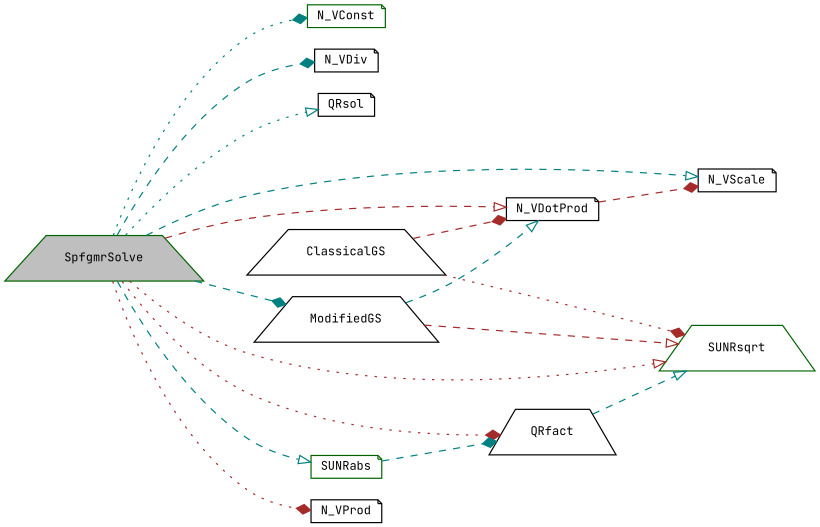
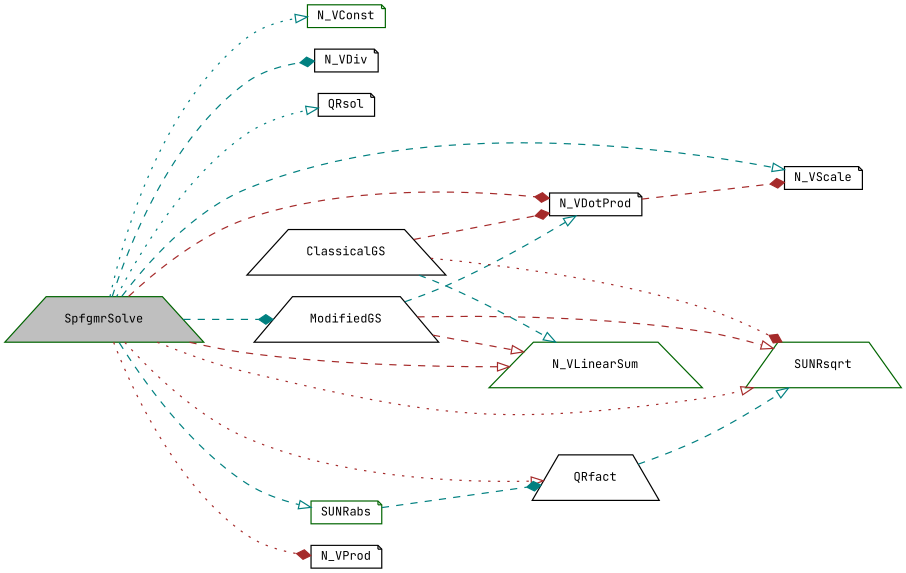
(180, 107) -> (170, 132)
(328, 210) -> (319, 201)
none -> (596, 365)
(282, 407) -> (310, 459)
